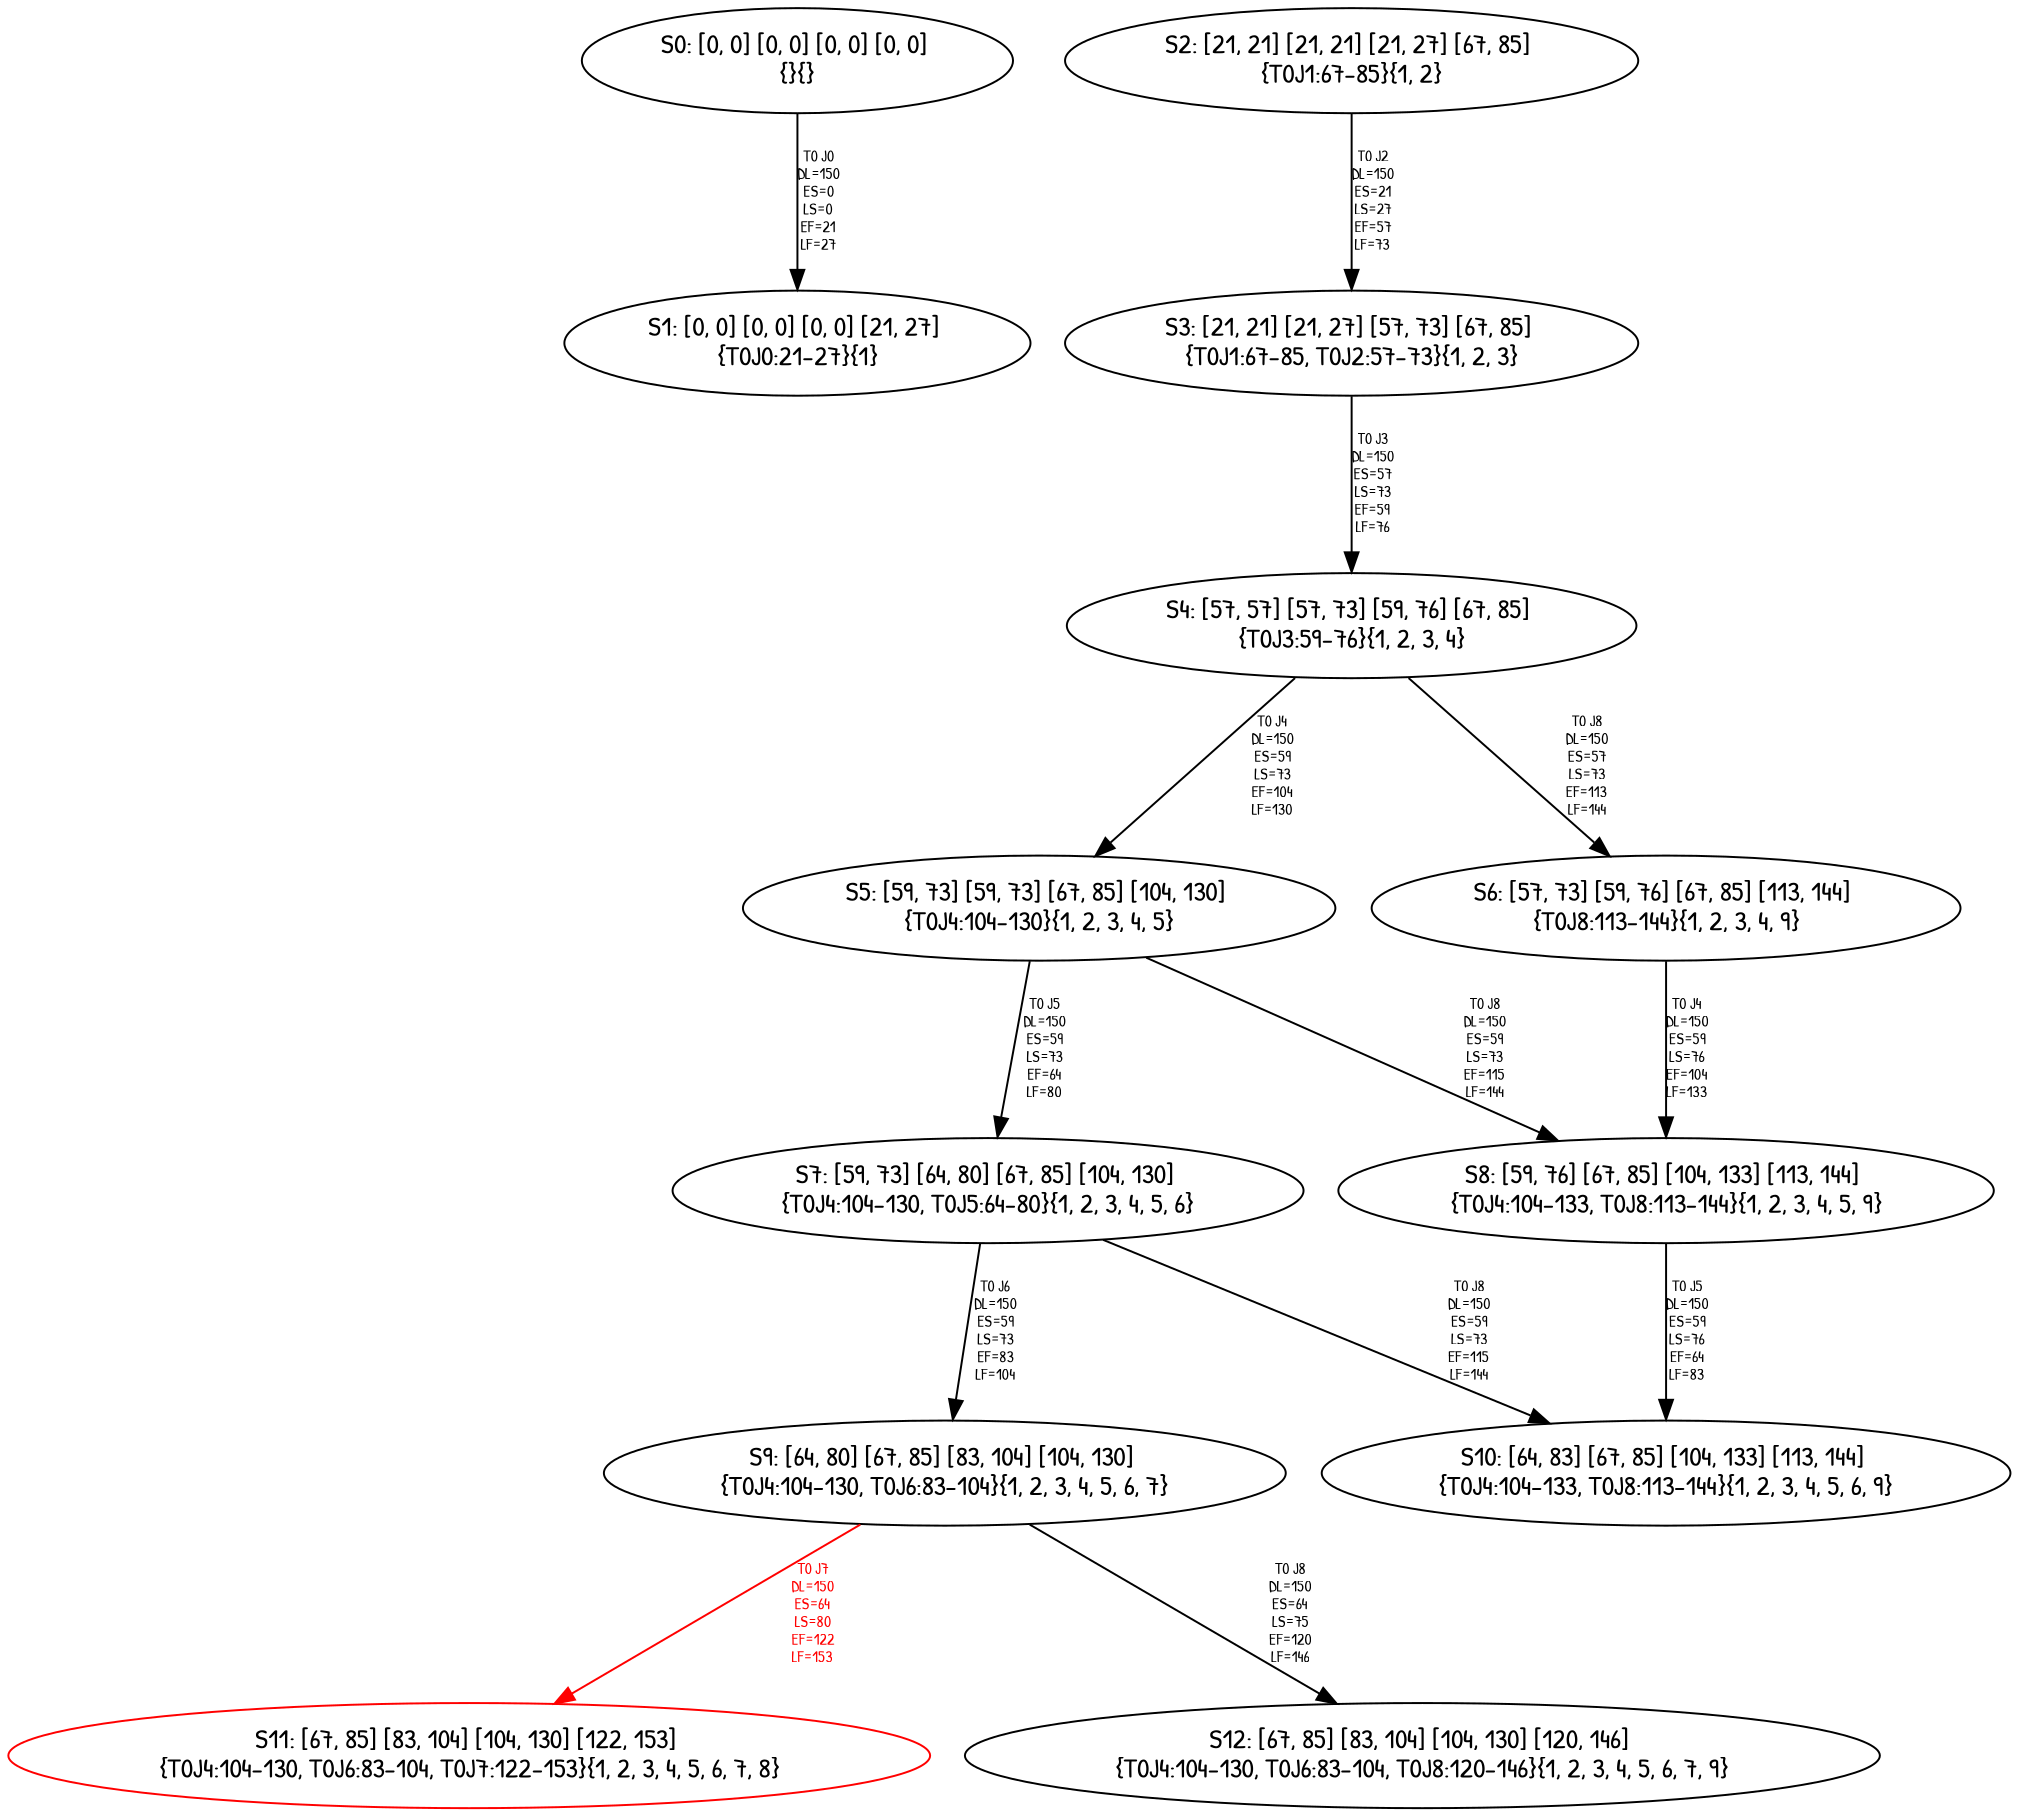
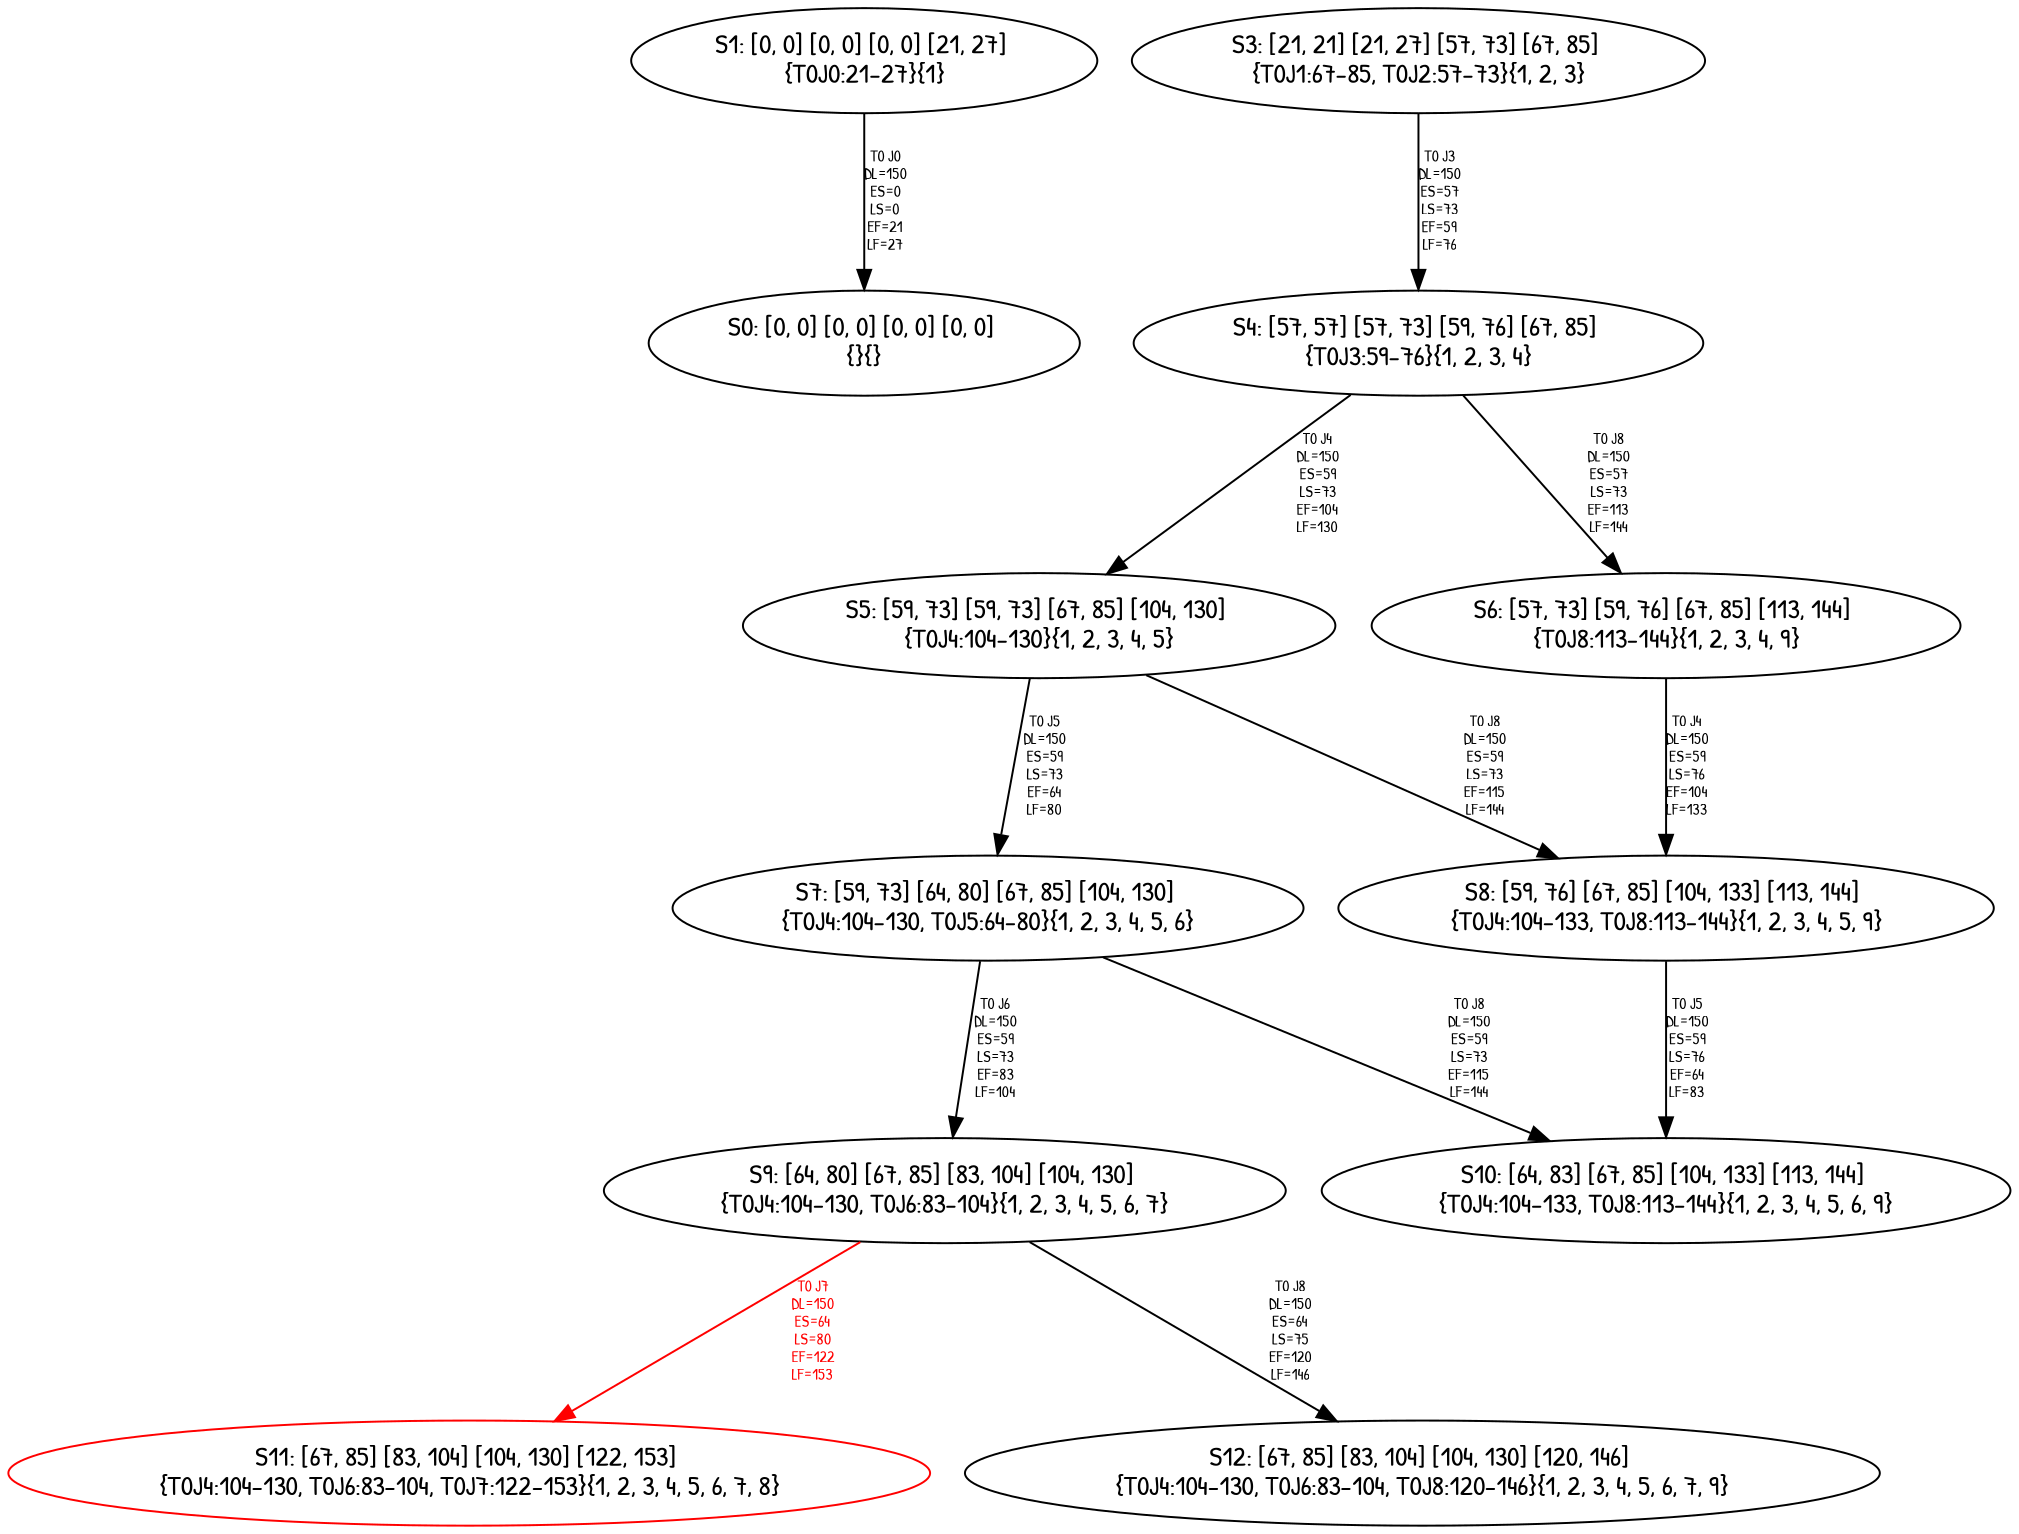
(1352, 61) -> none
(797, 192) -> (864, 192)
